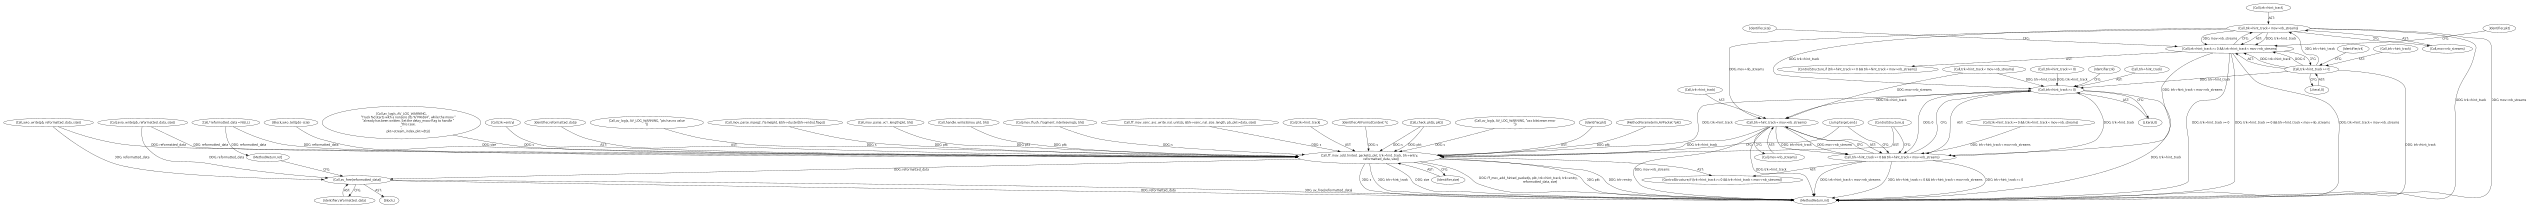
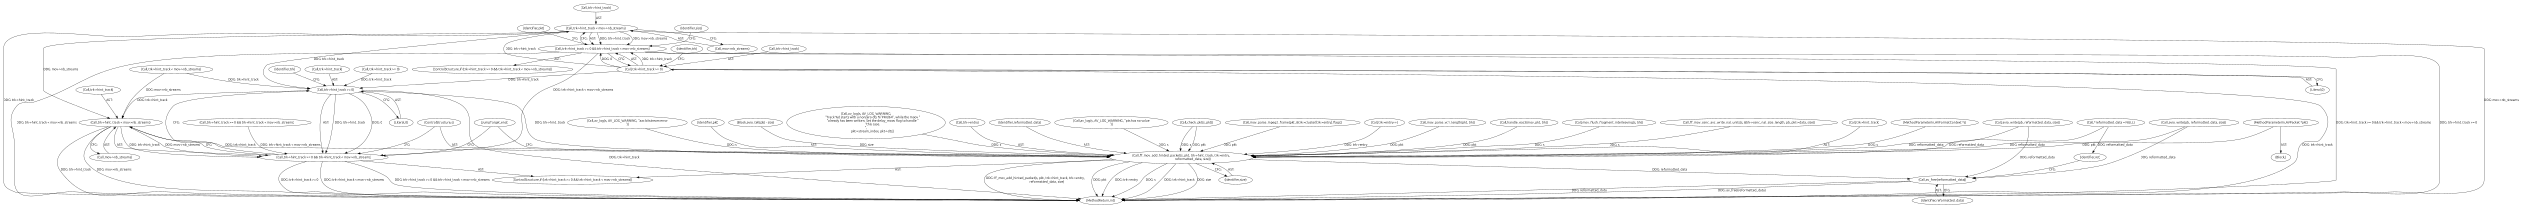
(964, 123) -> (1524, 123)
(1365, 123) -> (1935, 123)
none -> (1385, 123)
(268, 157) -> (2090, 157)
(373, 190) -> (2281, 139)
